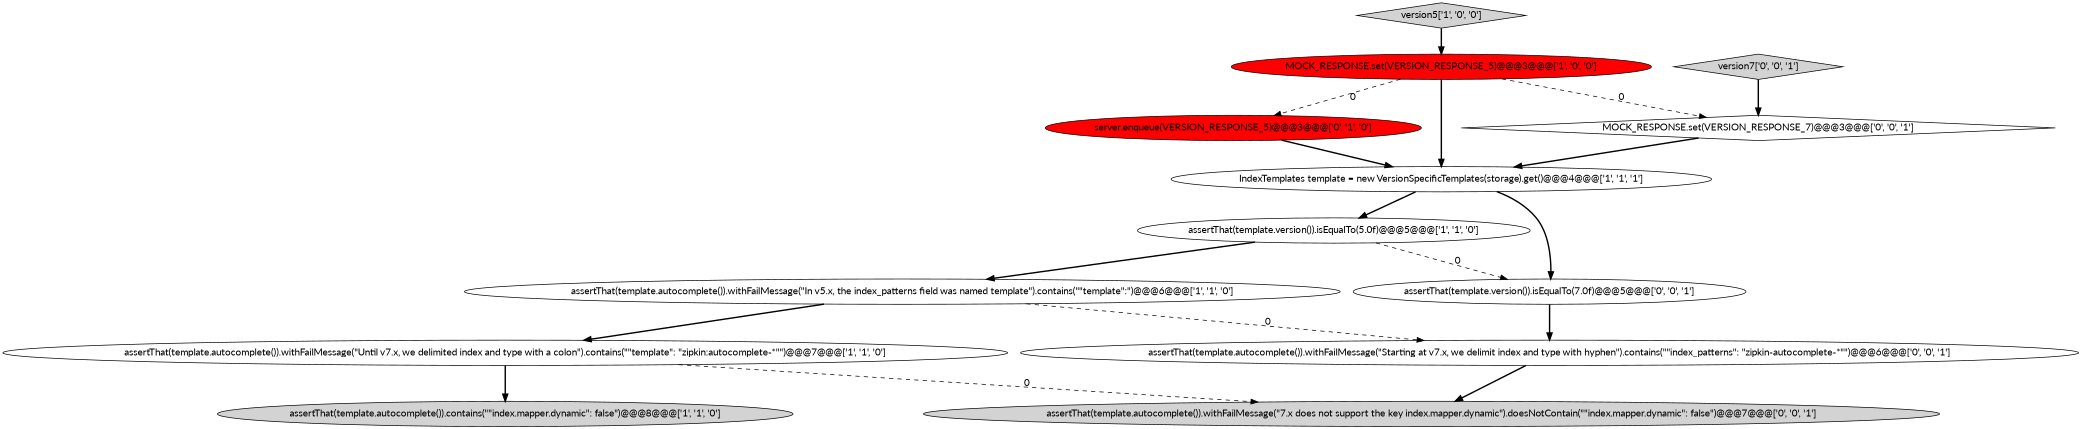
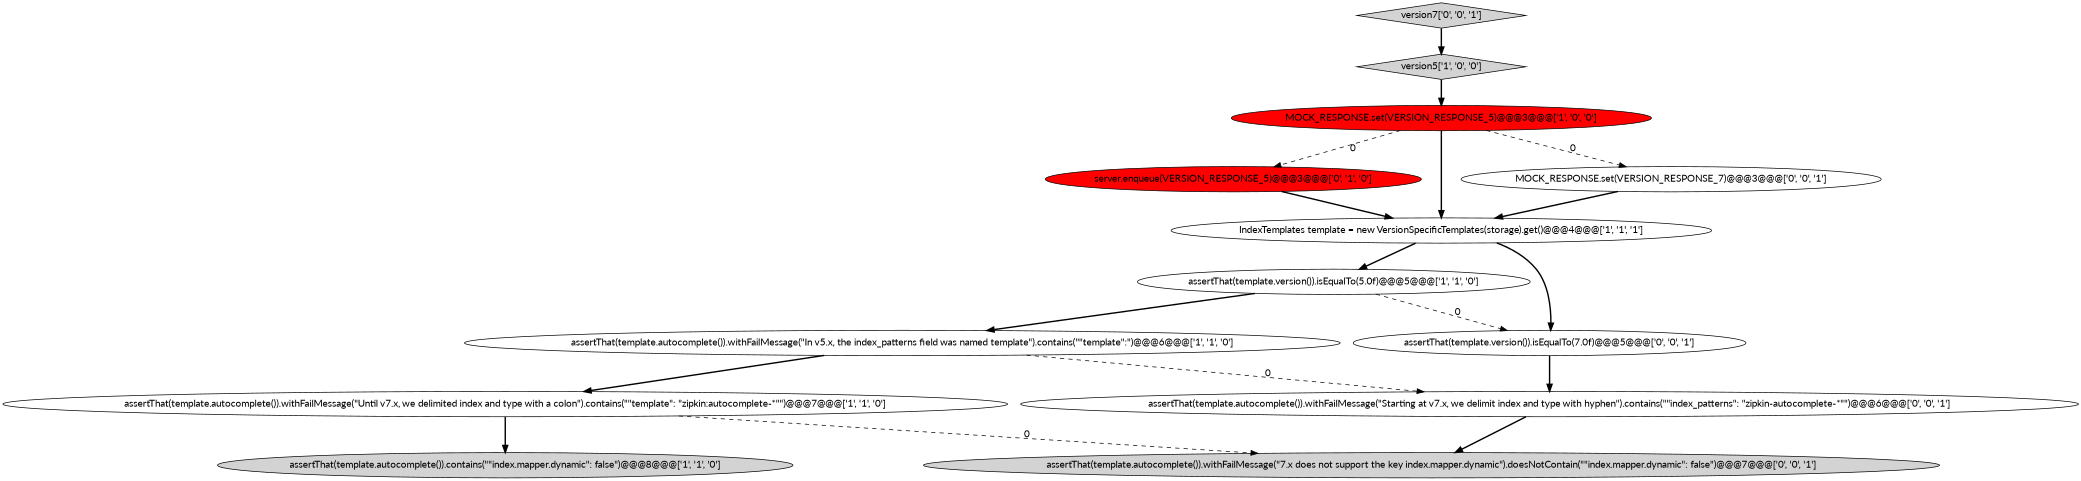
(1758, 94) -> (1441, 38)
(1758, 128) -> (1671, 179)
